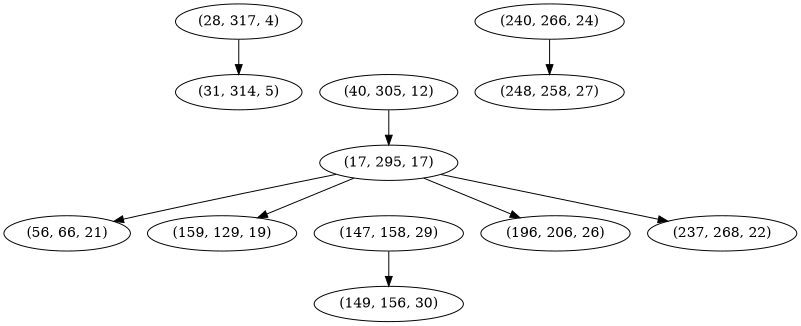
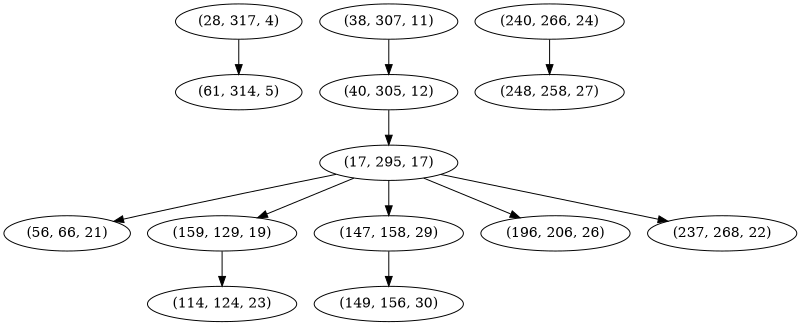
none -> (389, 22)
(239, 92) -> (239, 92)
none -> (389, 193)
none -> (222, 304)
